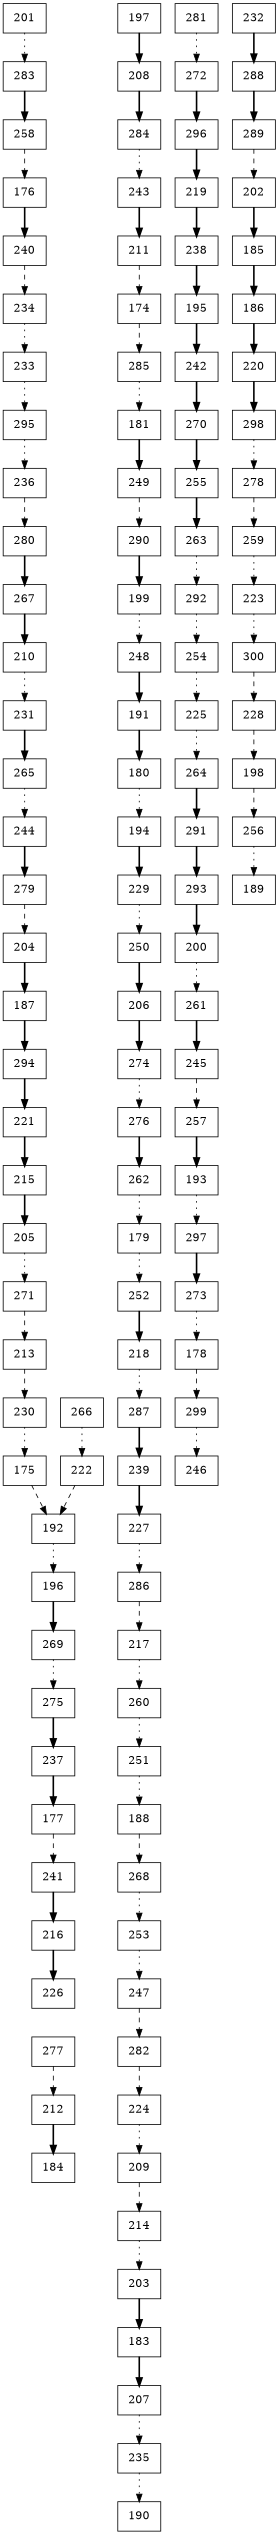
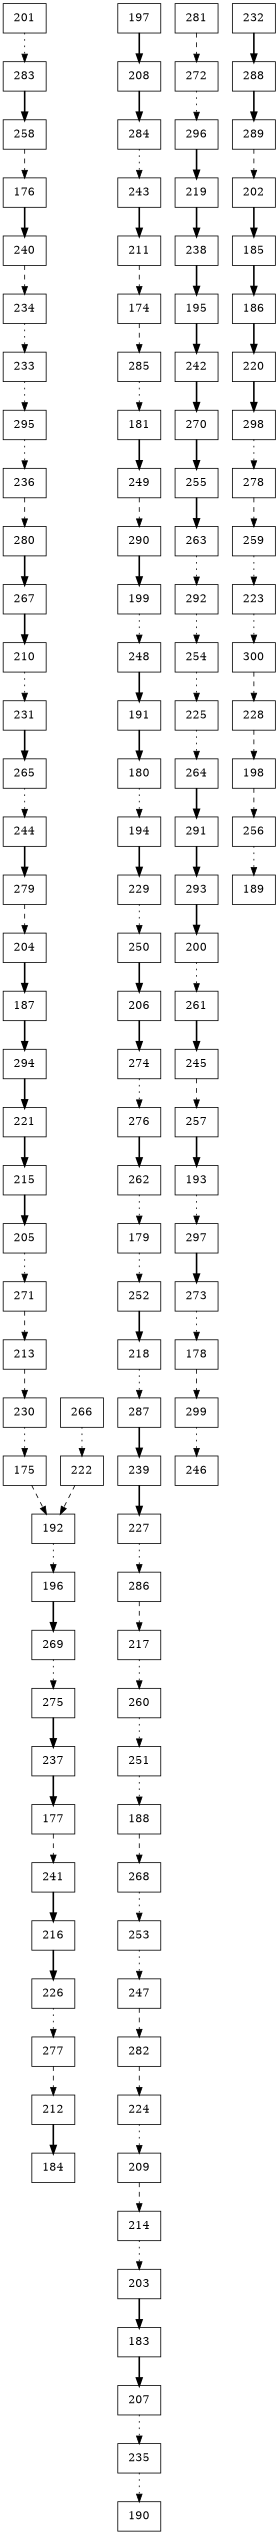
(197, 43) -> (197, 43)
(197, 102) -> (197, 102)
none -> (53, 2019)
